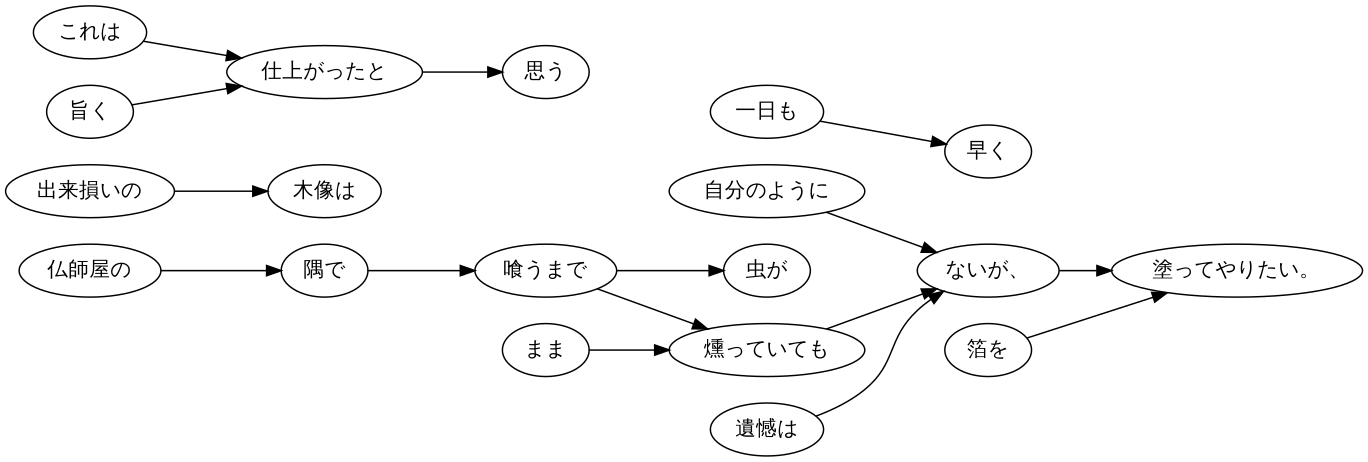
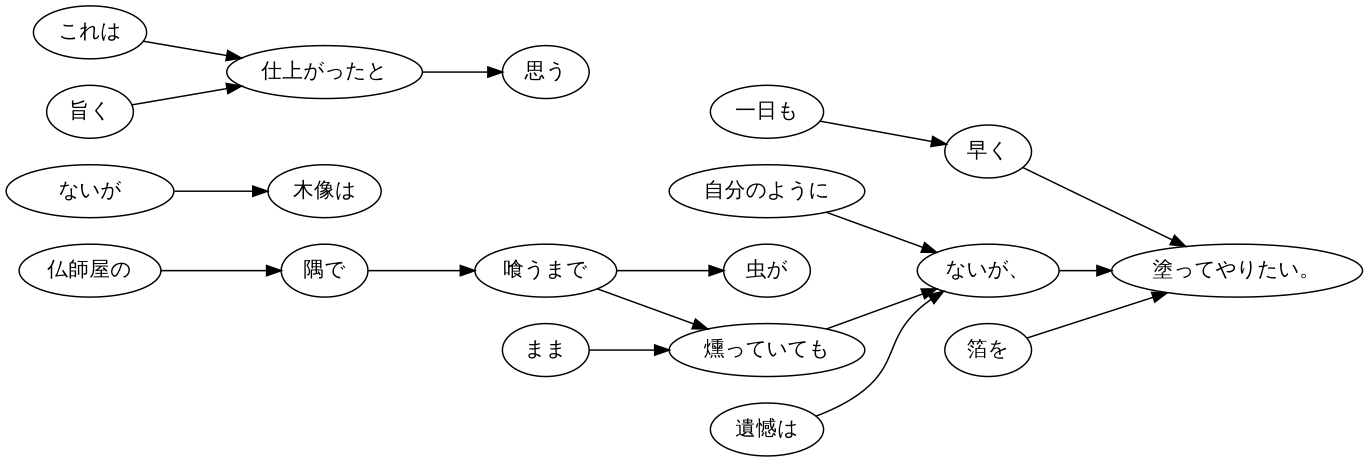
(90, 191) -> (90, 191)
none -> (1097, 204)
